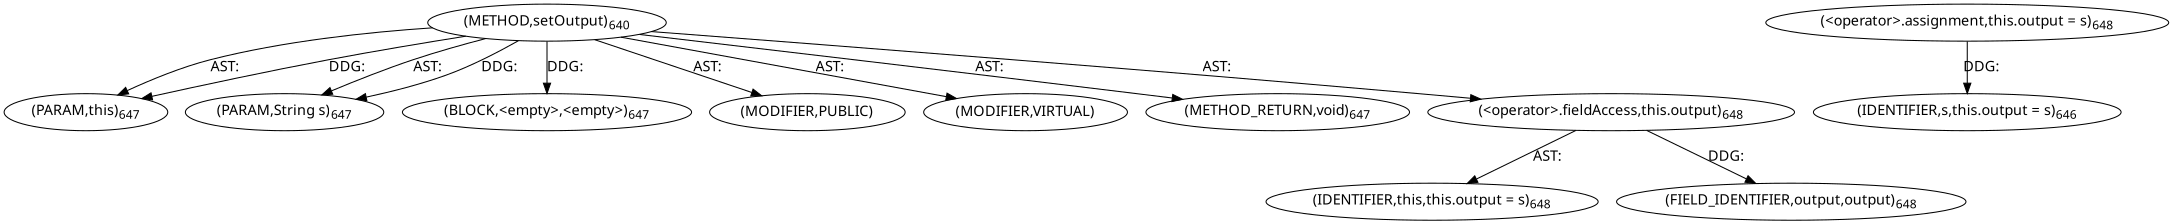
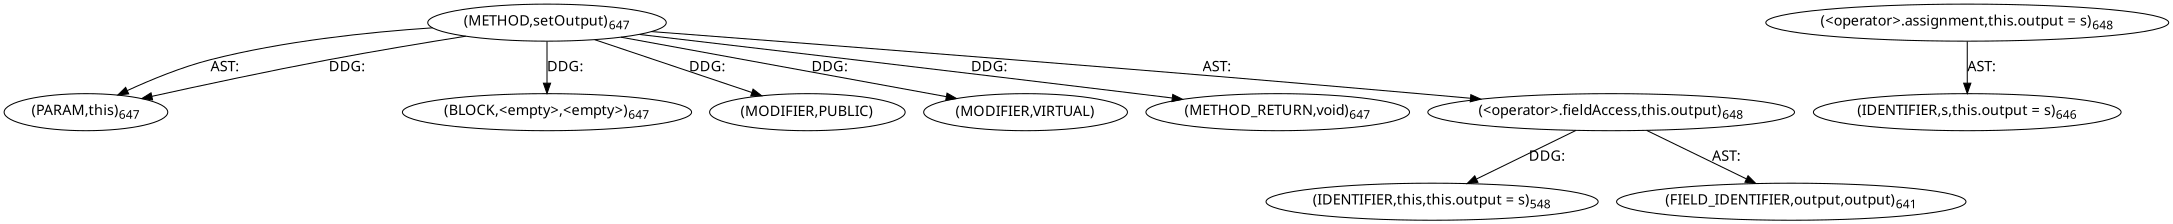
(620, 21) -> (620, 21)
(710, 67) -> (710, 67)
(832, 67) -> (832, 67)
(992, 67) -> (992, 67)
(1984, 67) -> (1984, 67)
(285, 112) -> none
(1549, 157) -> (1549, 157)
(1728, 157) -> (1728, 157)
(1541, 200) -> (1541, 200)
(1907, 200) -> (1907, 200)
